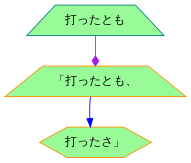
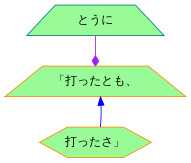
(95, 20) -> (95, 20)
(90, 108) -> (101, 116)
